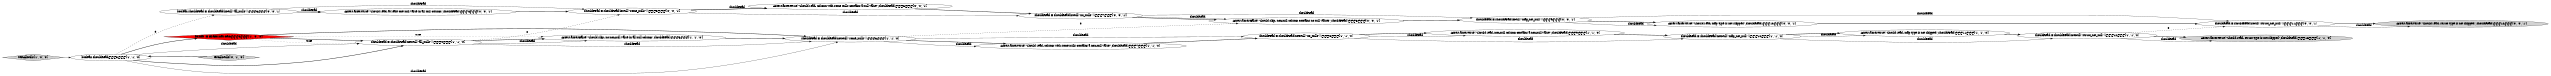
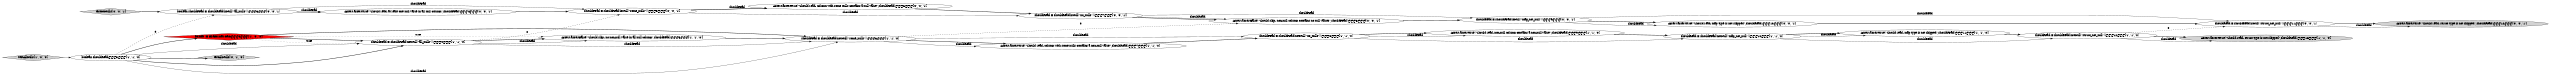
none -> (111, 12)
(179, 56) -> (177, 59)
